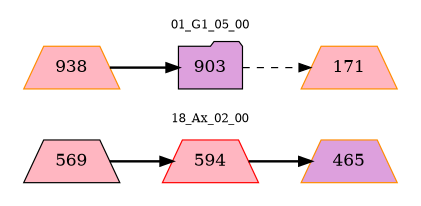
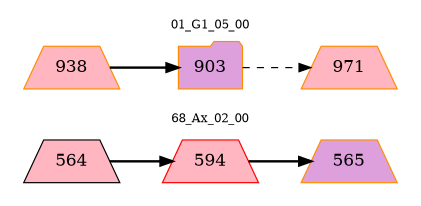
(210, 68) -> (210, 68)
(349, 68) -> (349, 68)
(210, 119) -> (210, 119)
(72, 161) -> (72, 161)
(349, 161) -> (349, 161)
